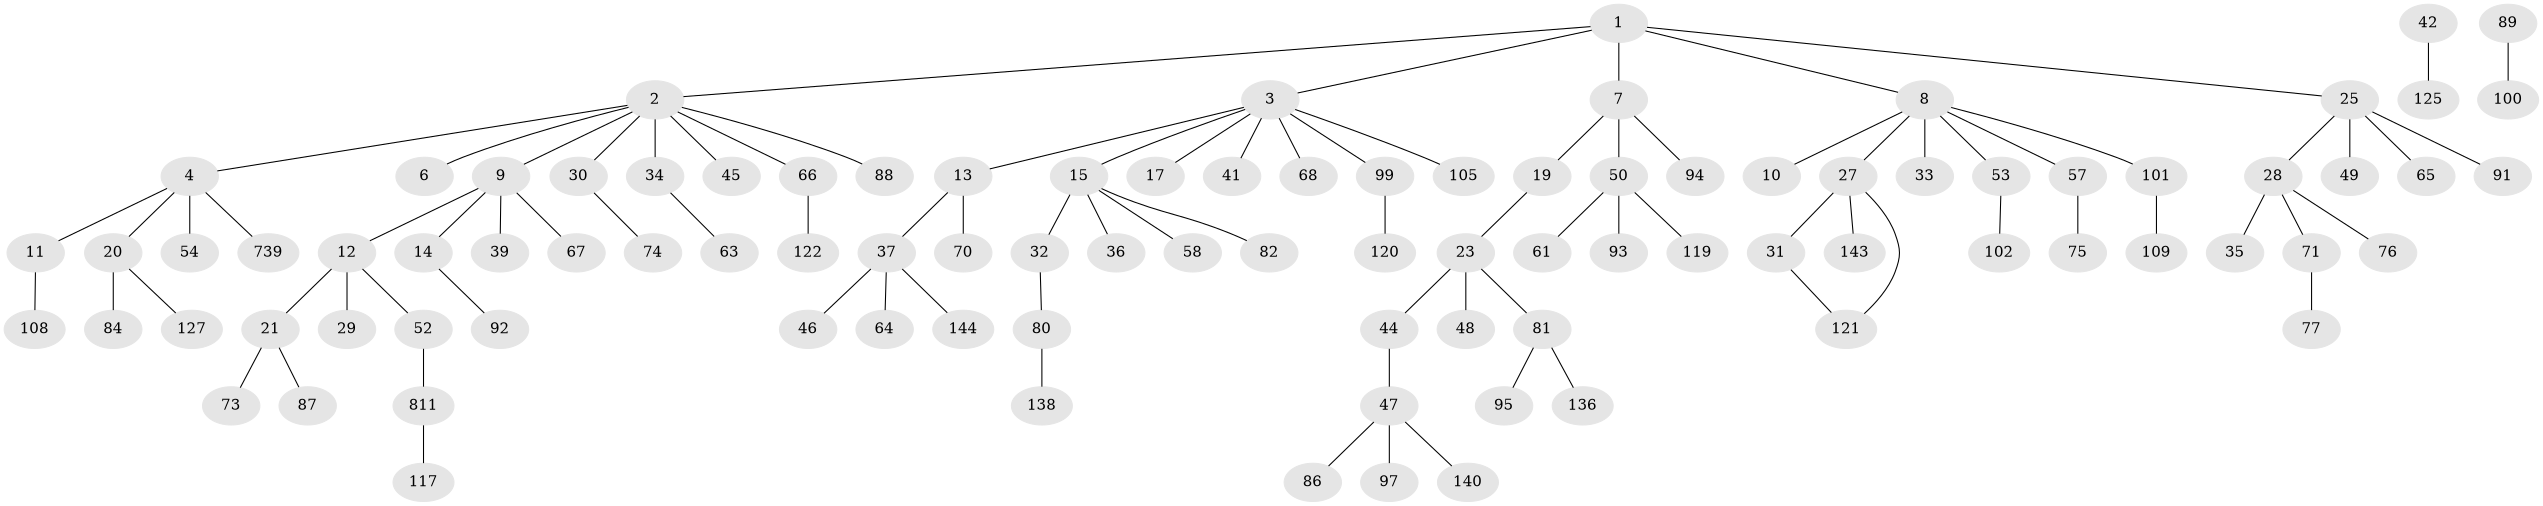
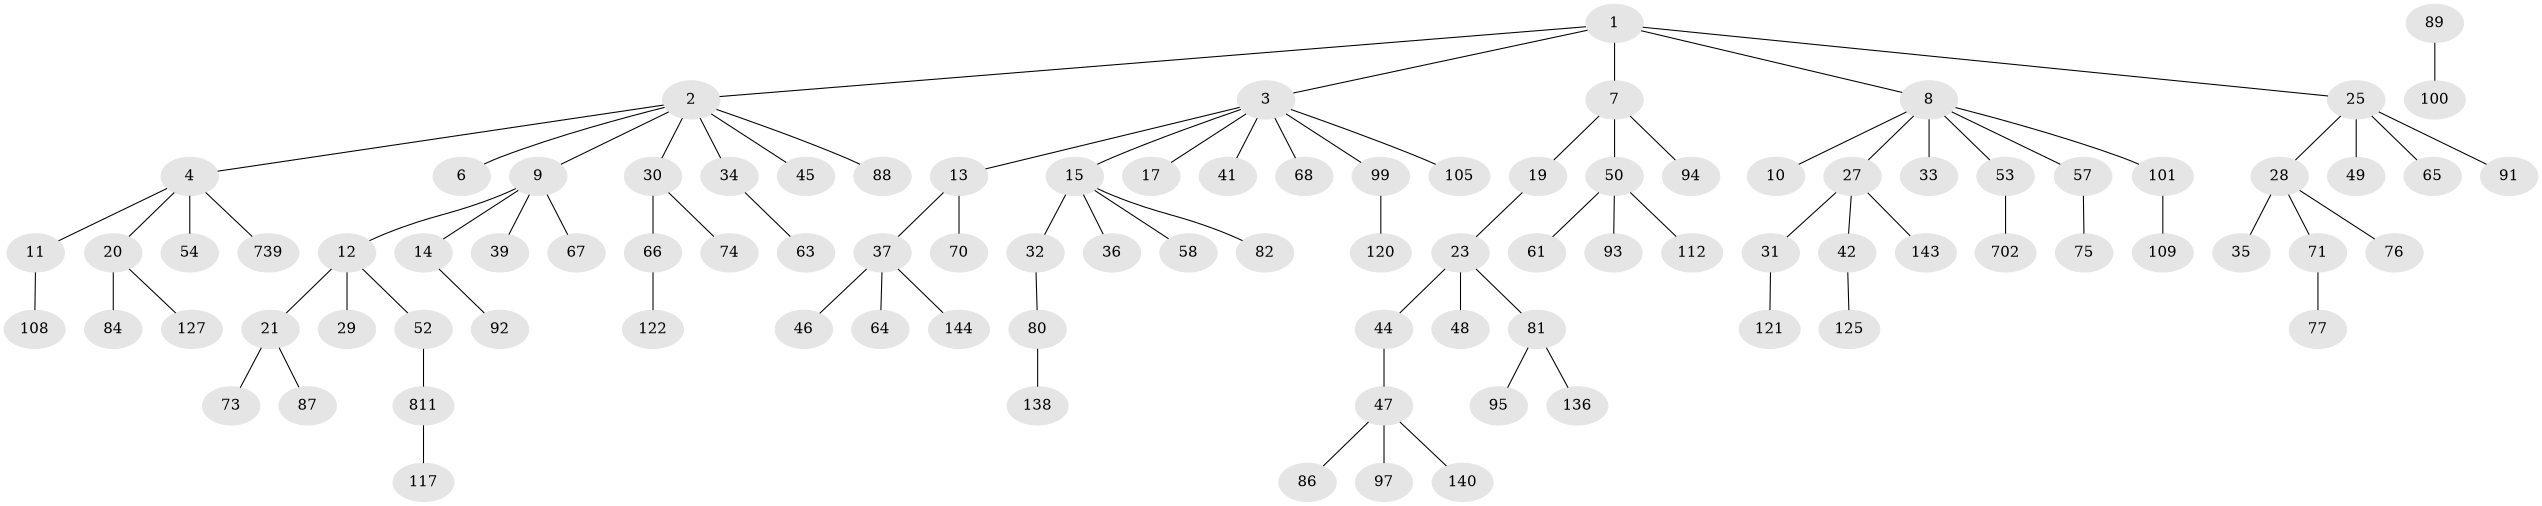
(732, 138) -> (653, 215)
(1697, 253) -> (1692, 253)
(1899, 253) -> (1850, 215)
(1999, 253) -> (2006, 253)
